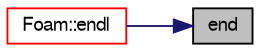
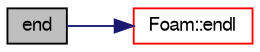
(150, 26) -> (91, 26)
